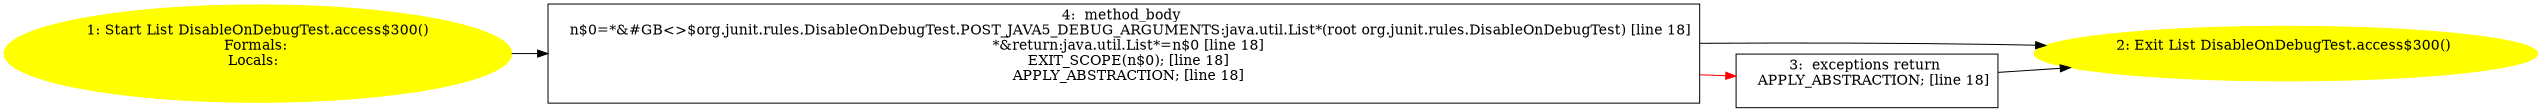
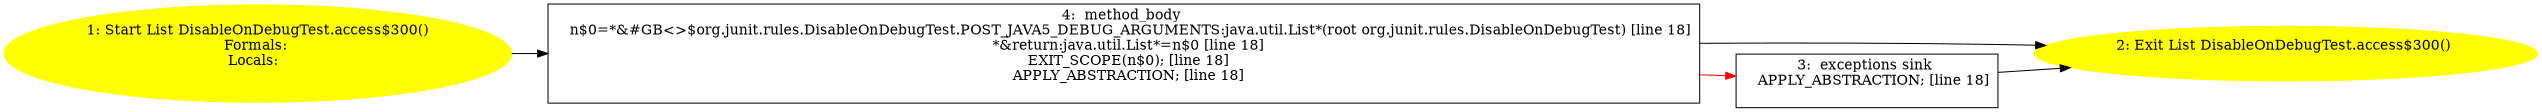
(1867, 81) -> (1867, 81)
